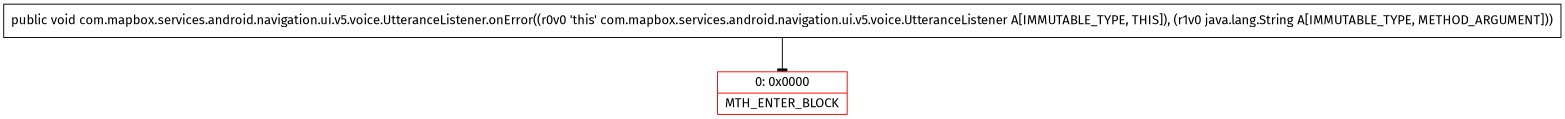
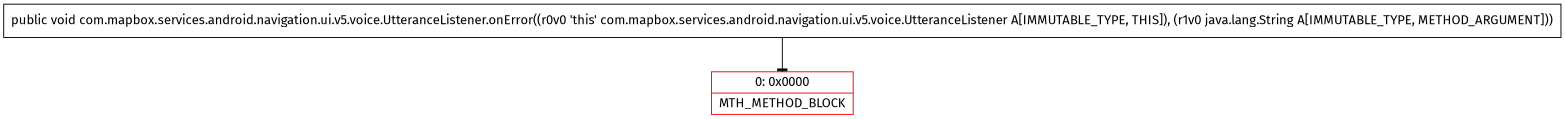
(782, 103) -> (782, 103)
